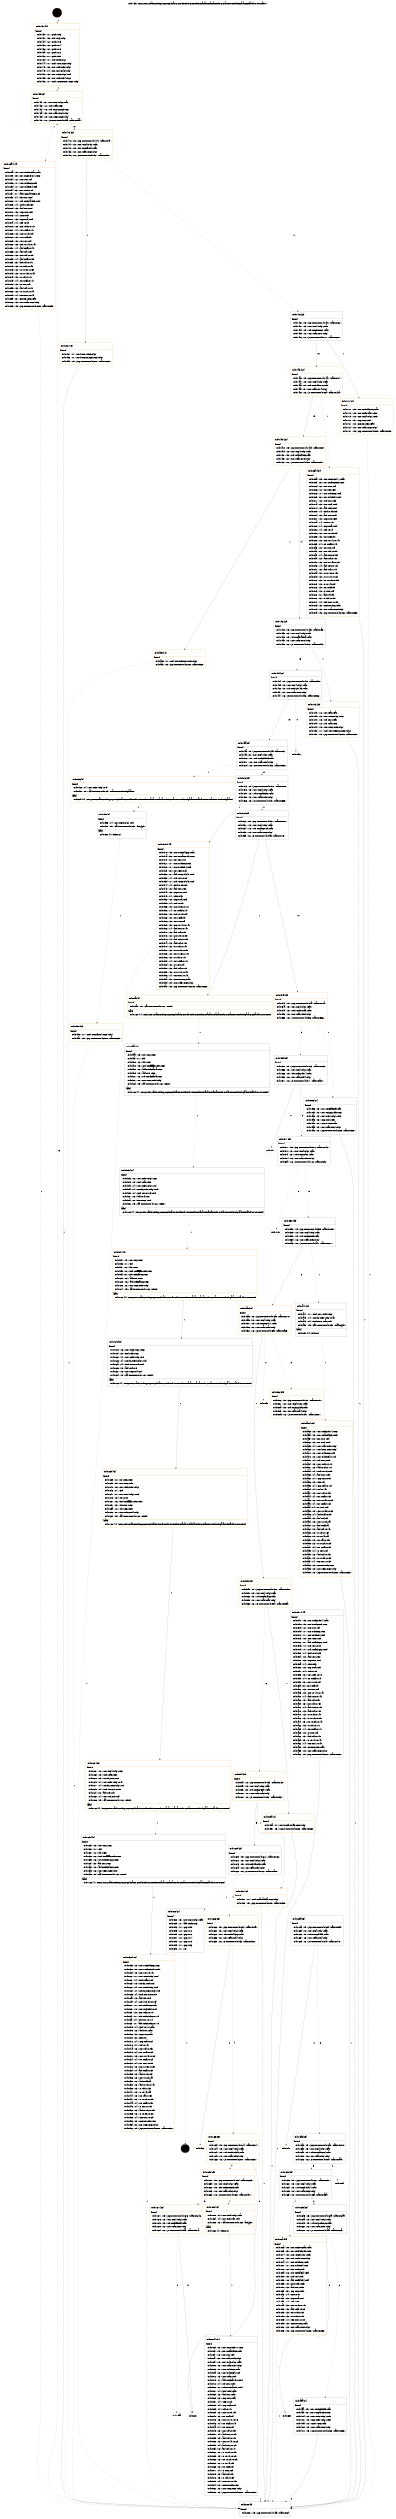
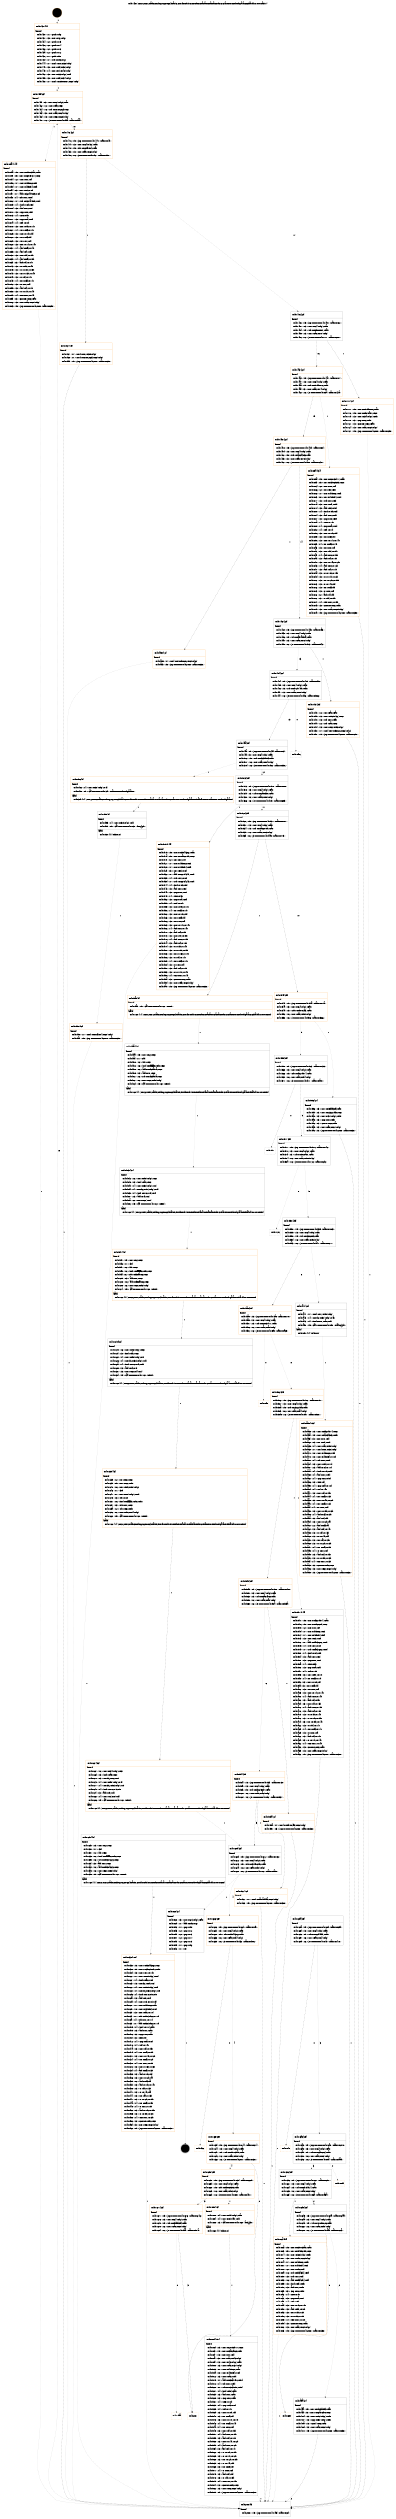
(254, 1456) -> (280, 1497)
none -> (296, 1513)
(156, 1823) -> (218, 1828)
